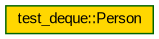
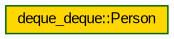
(80, 20) -> (87, 20)
